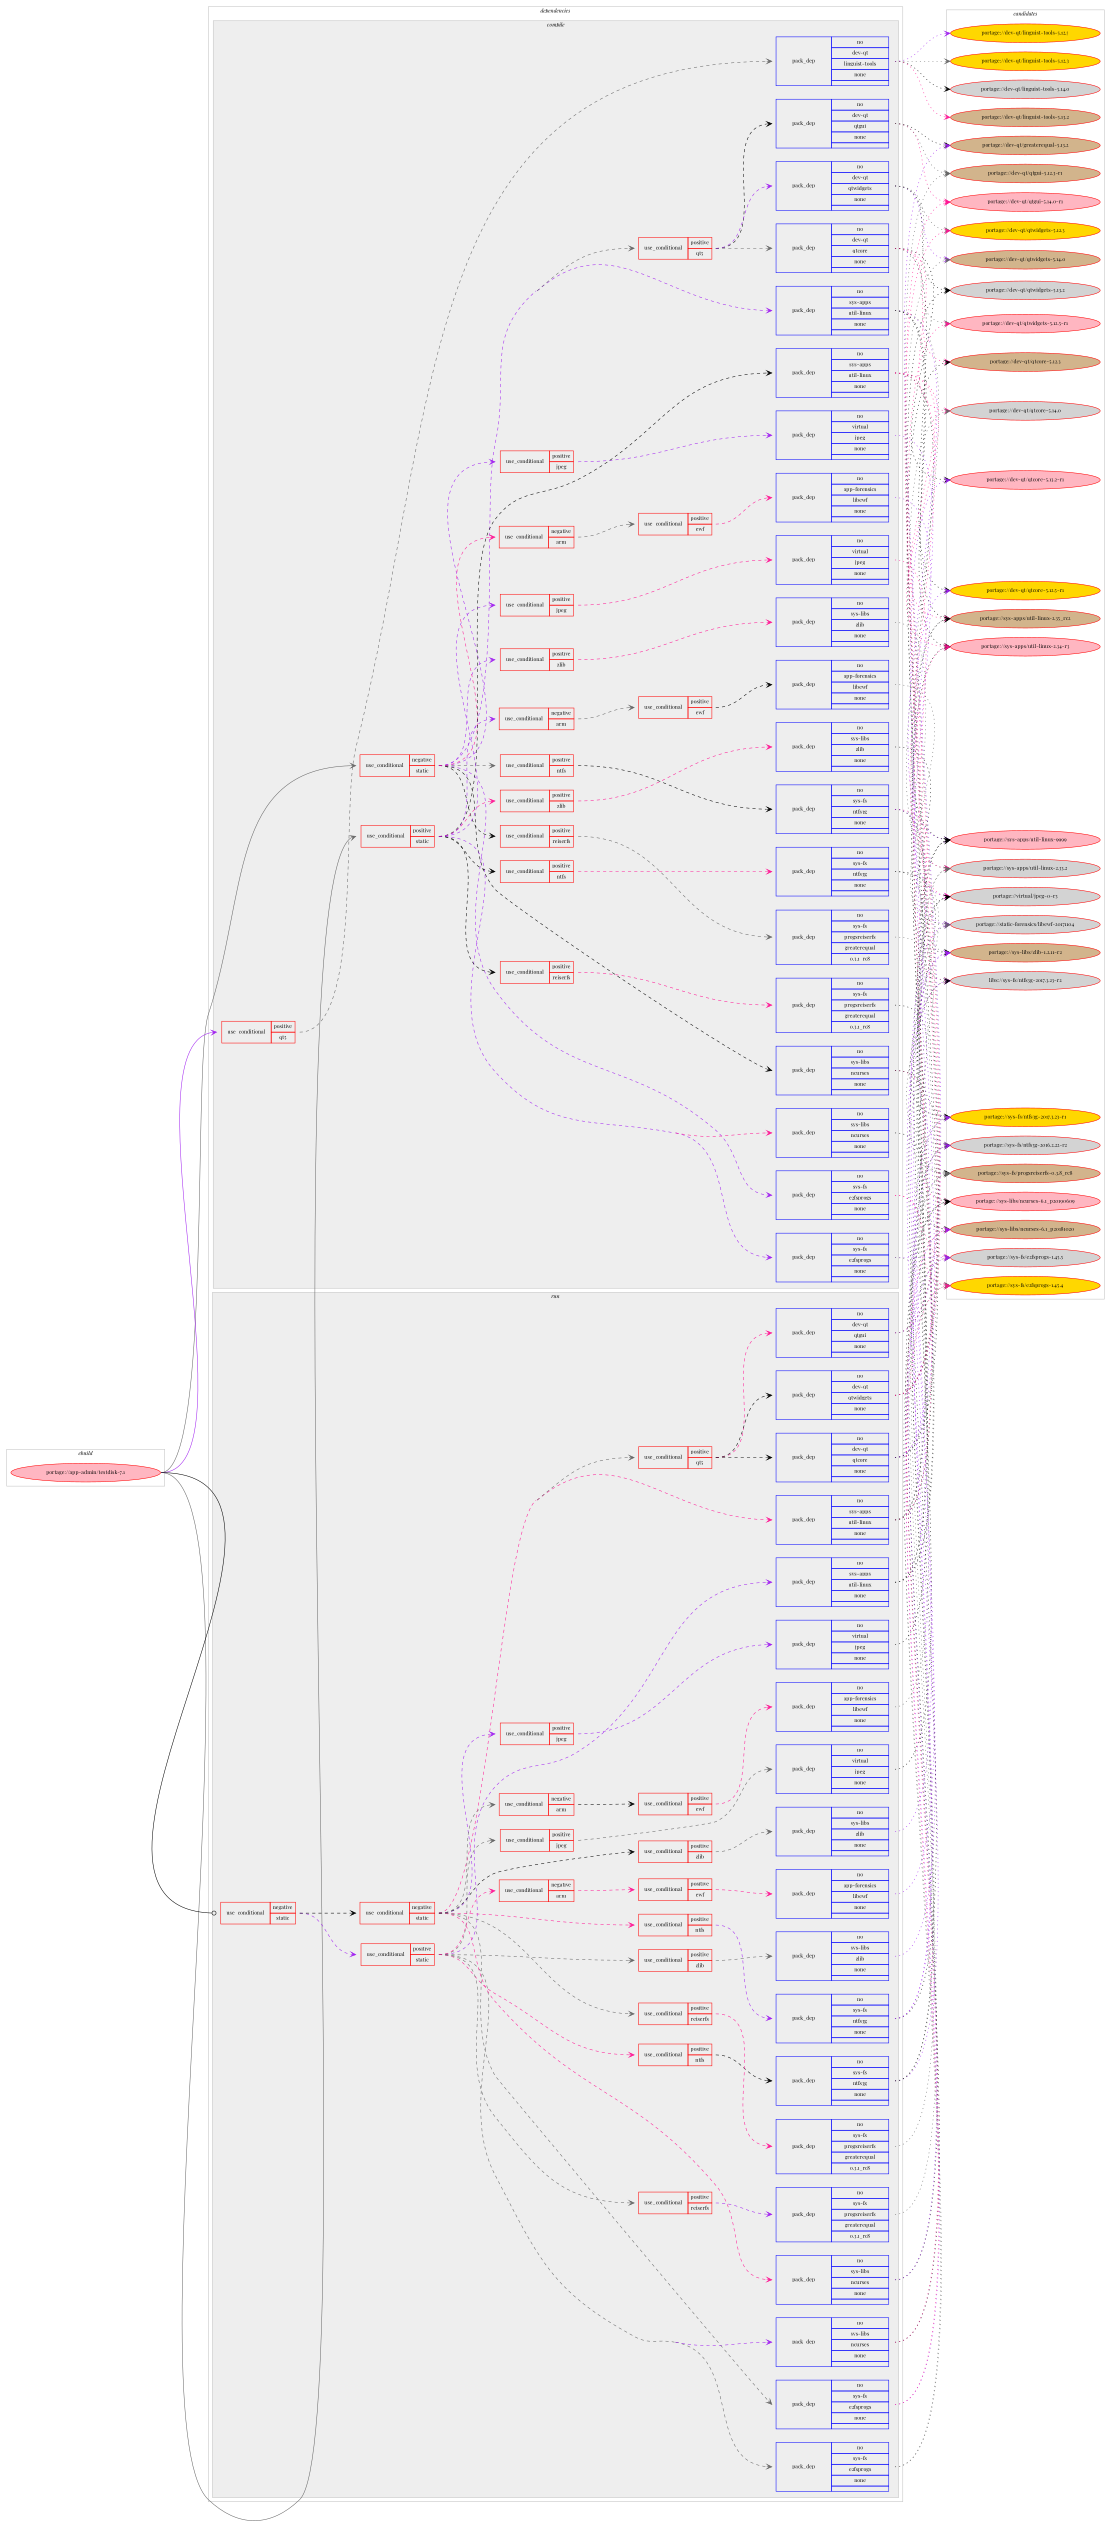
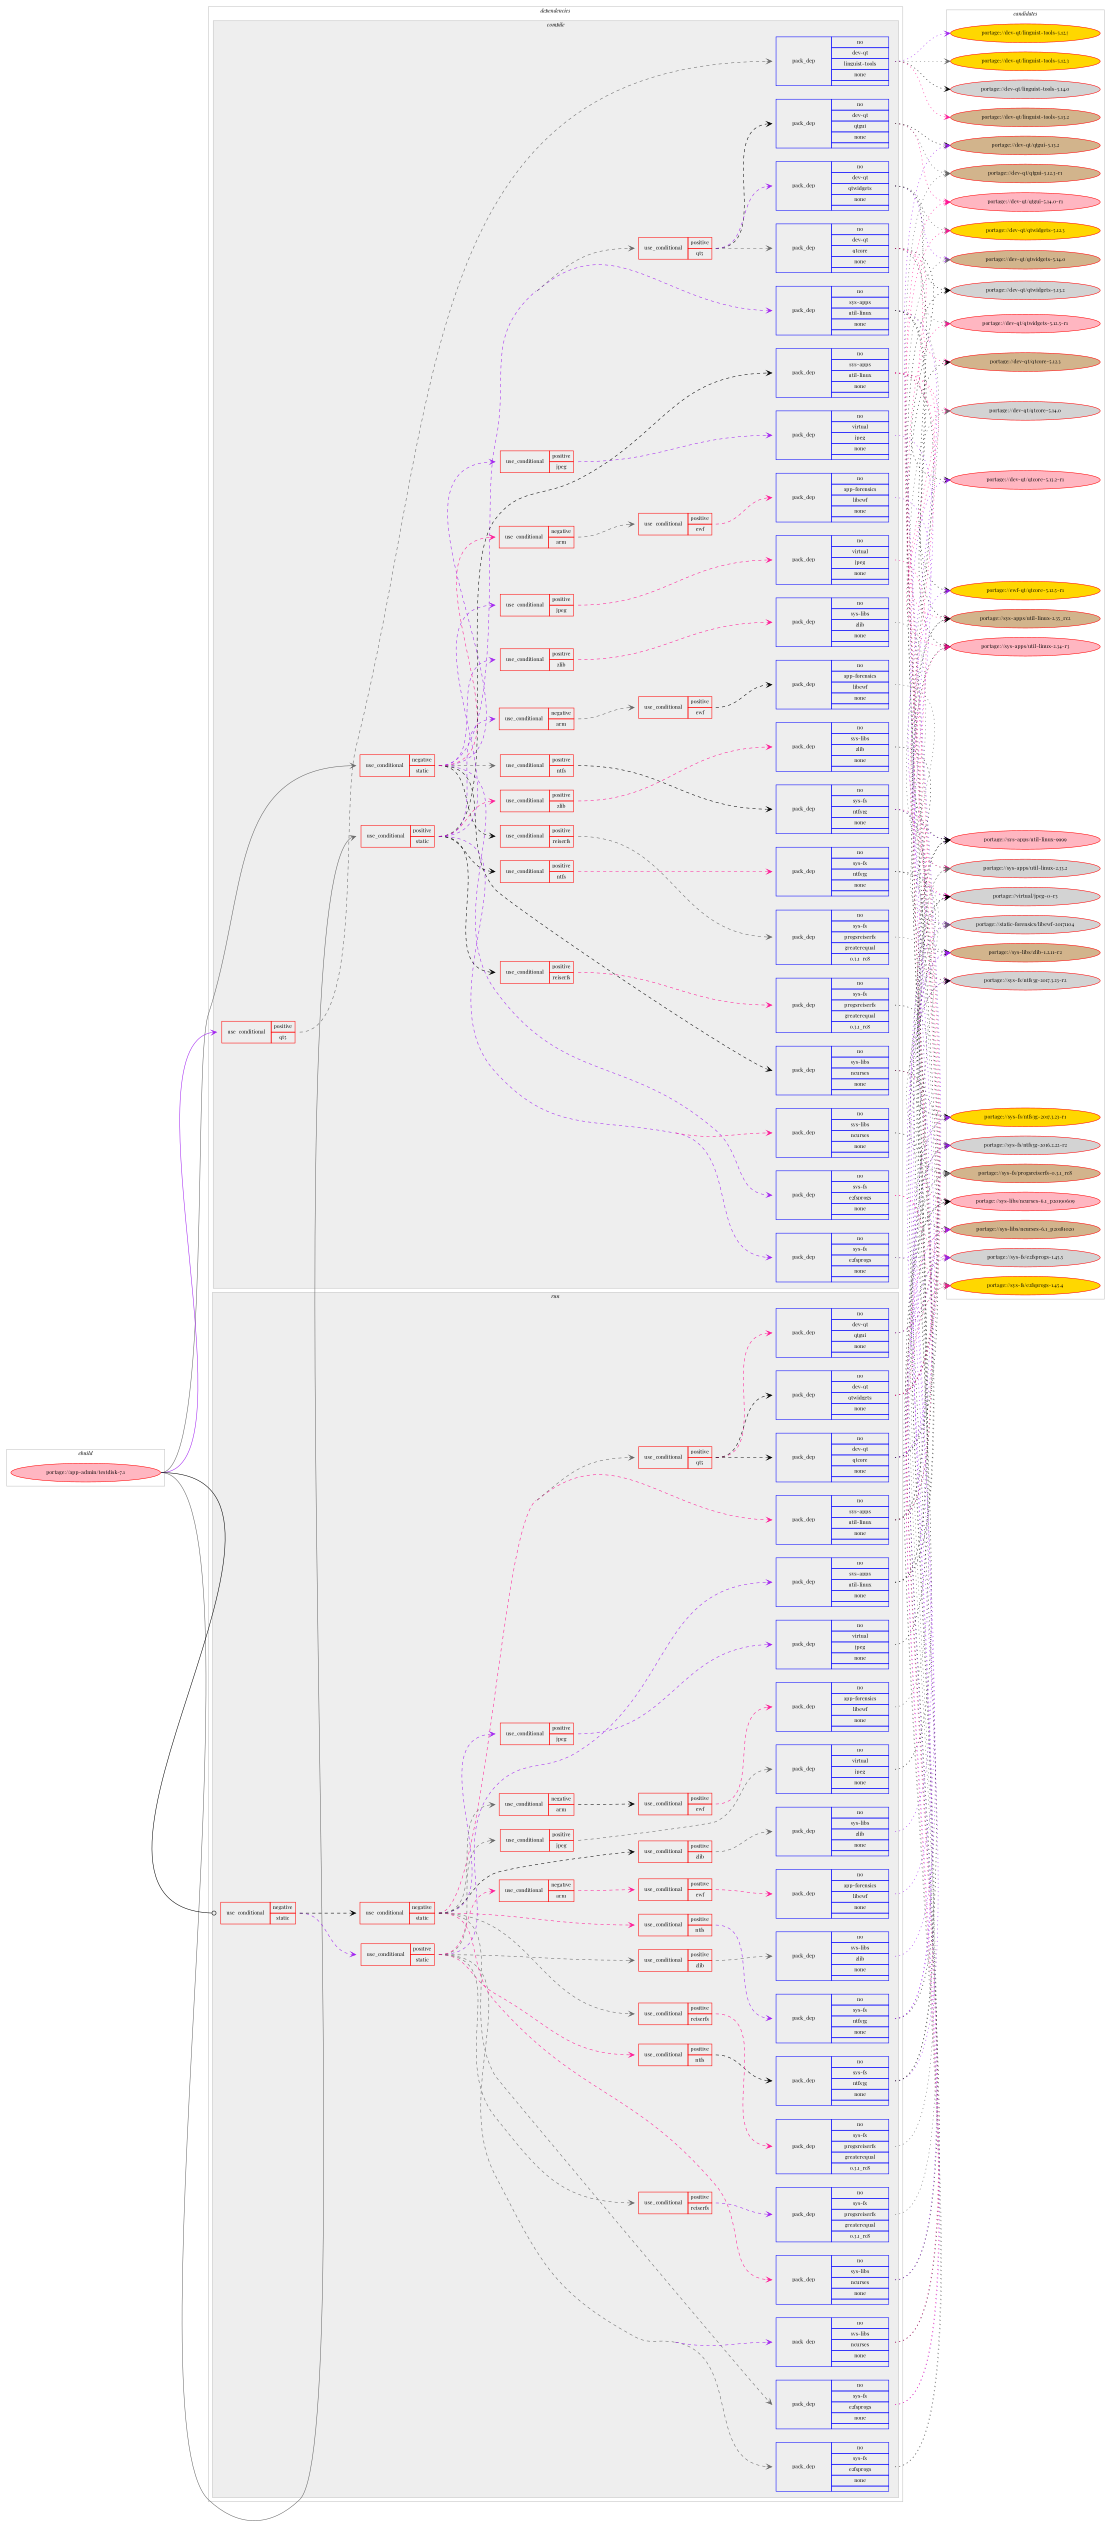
(1025, 145) -> (1025, 145)
(1025, 591) -> (1025, 591)
(1025, 981) -> (1025, 981)
(1025, 1173) -> (1025, 1173)
